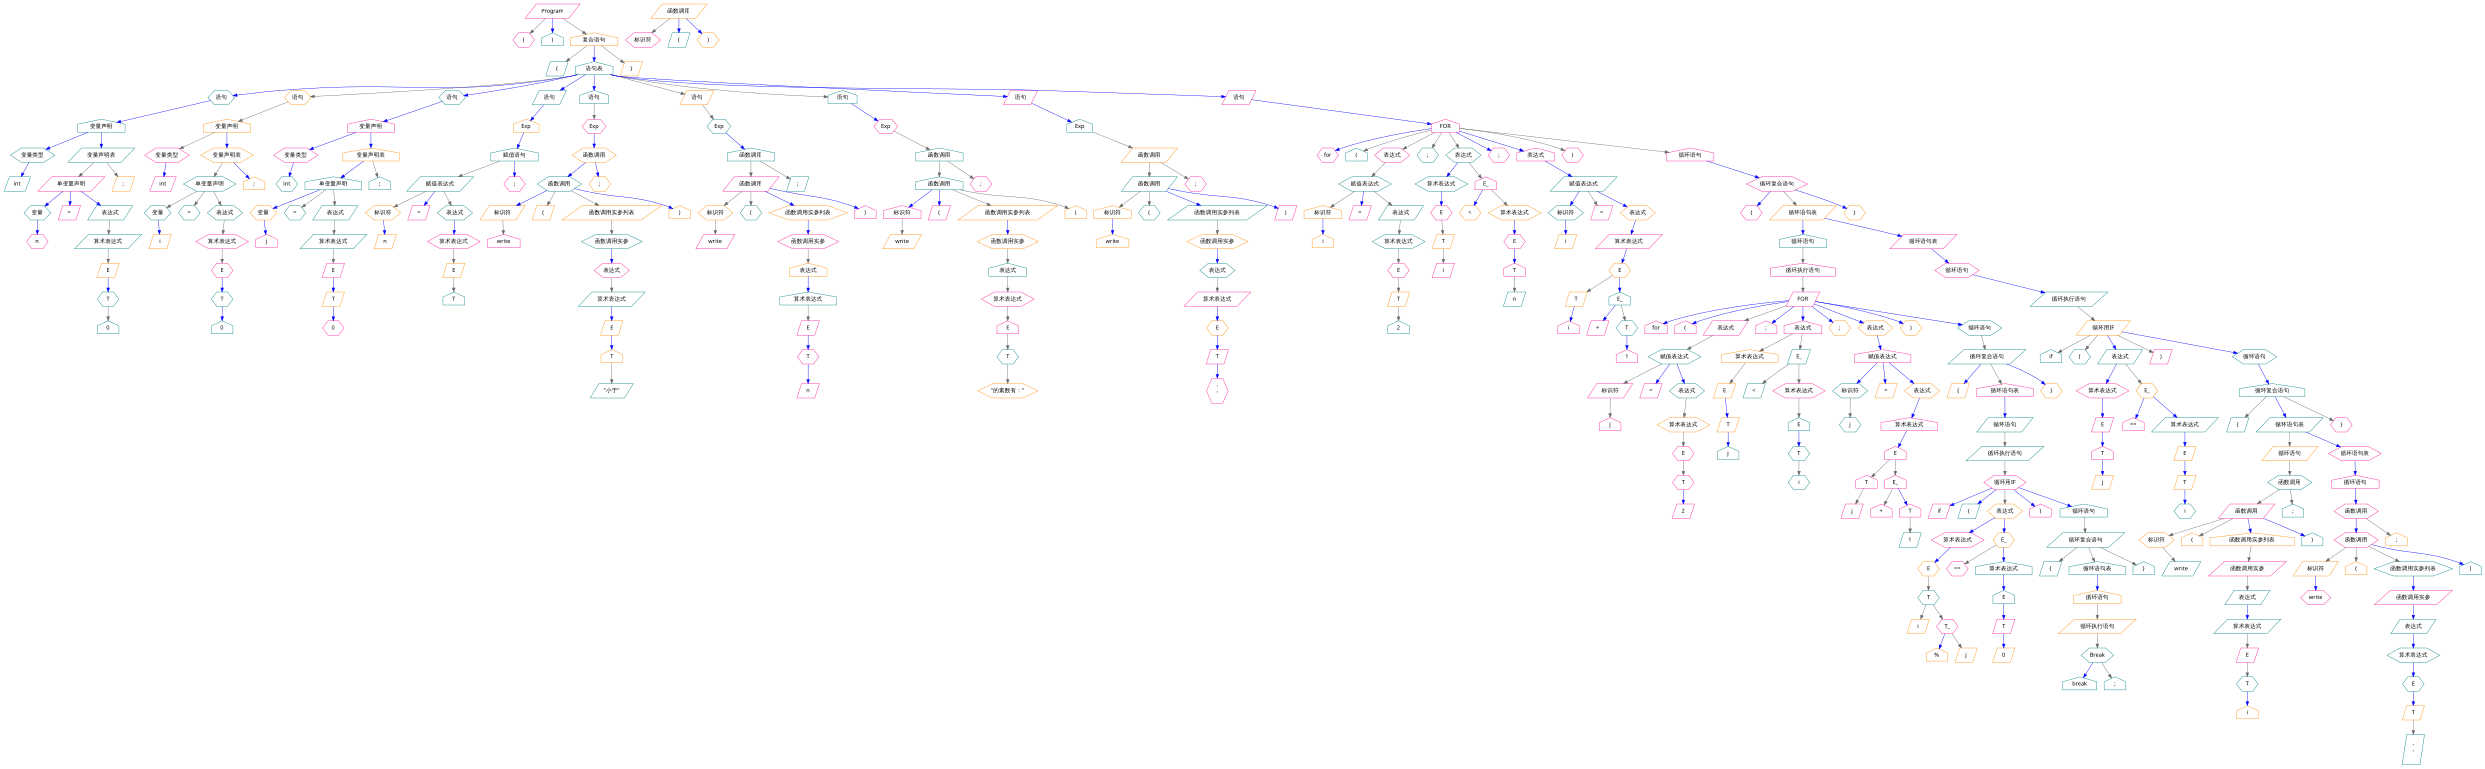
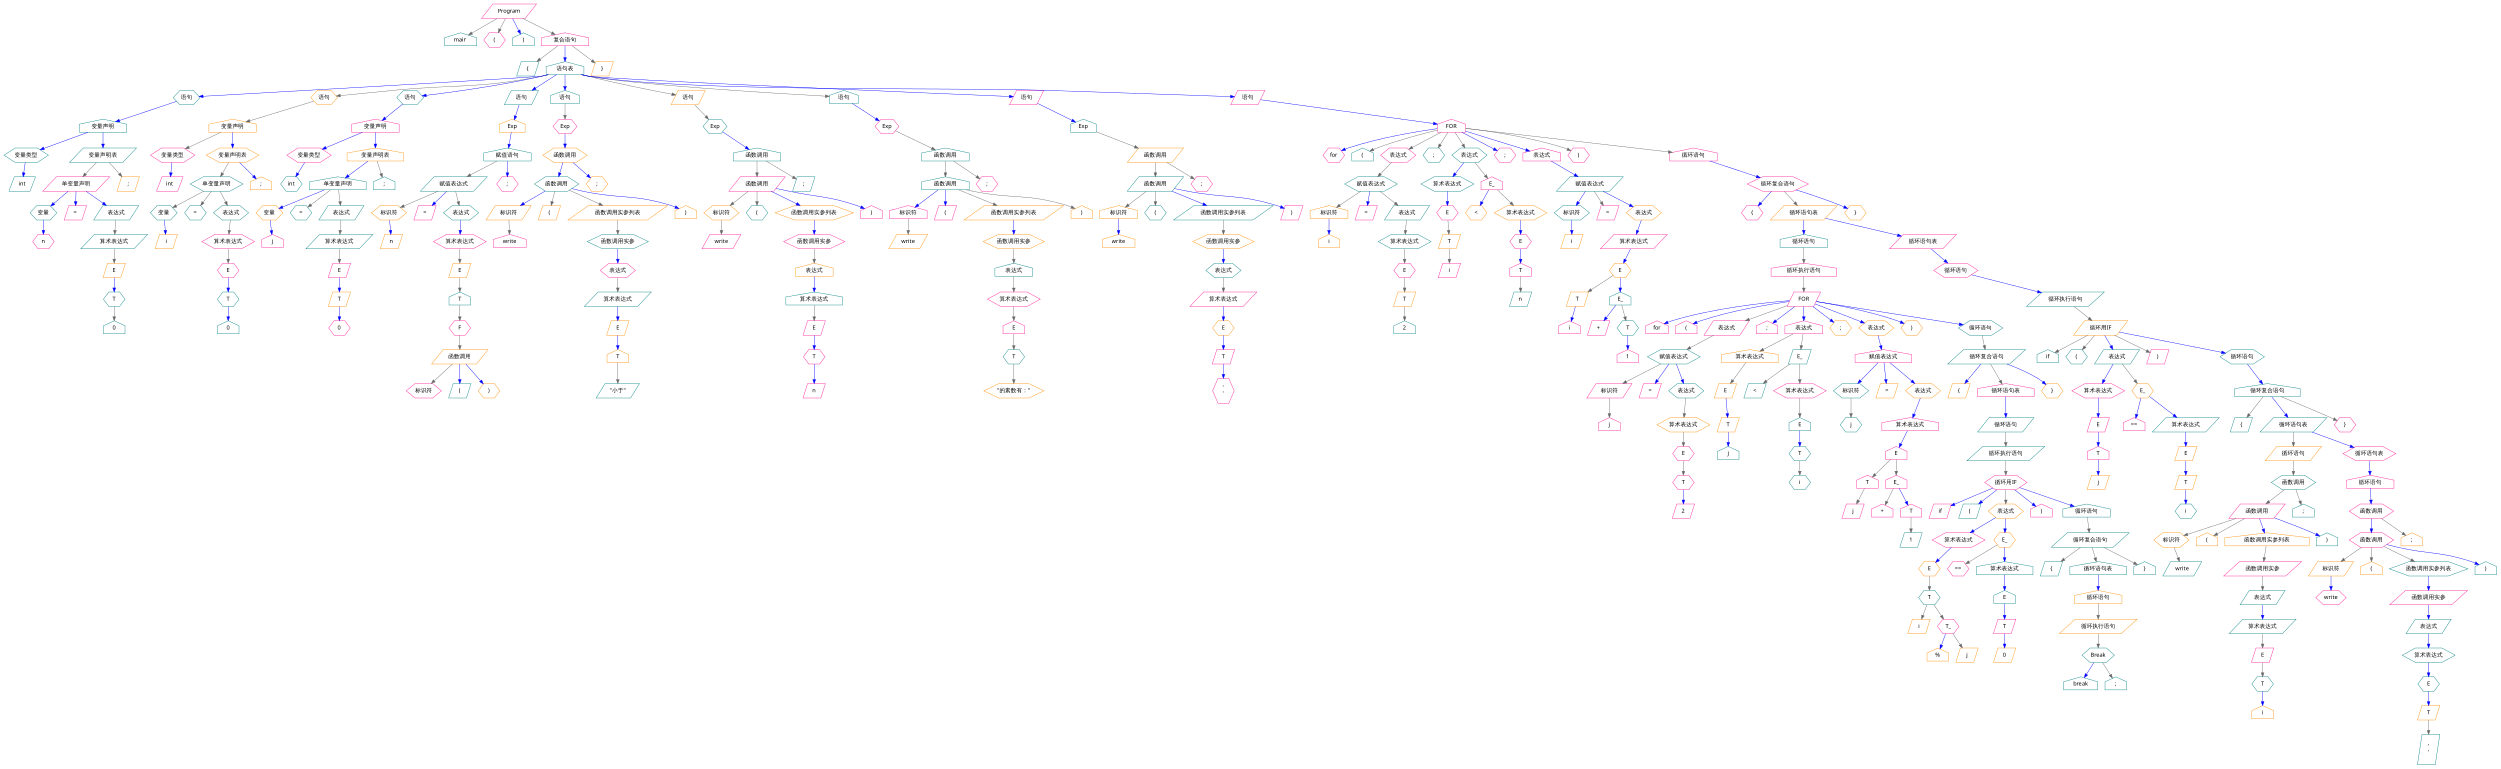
none -> (461, 40)
(594, 40) -> (565, 40)
none -> (460, 328)
